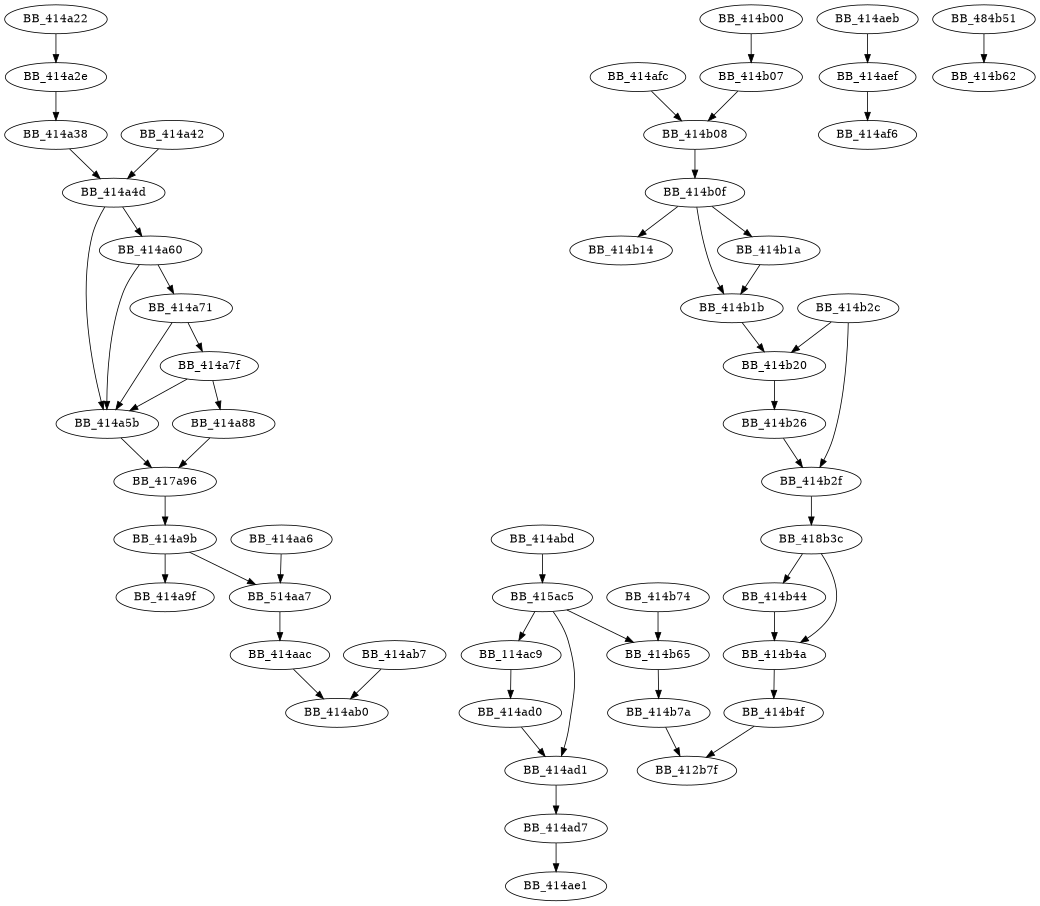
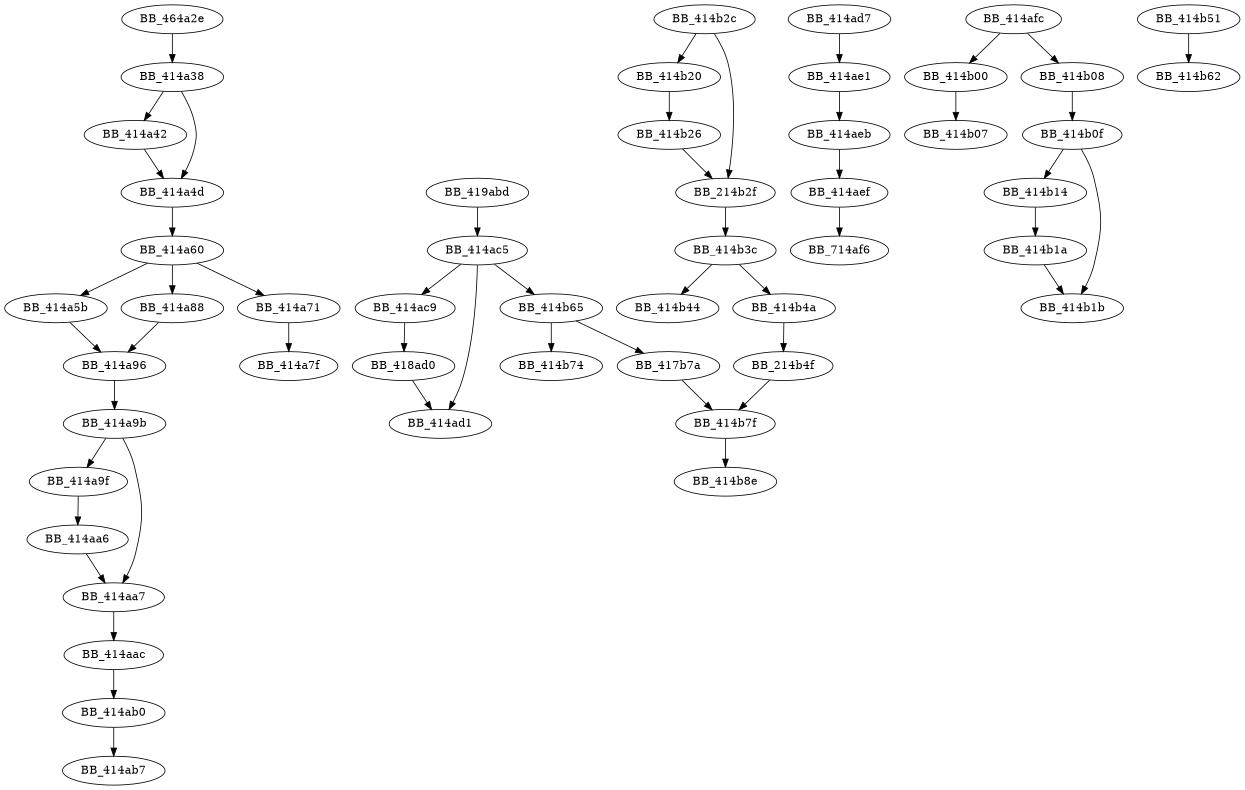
(56, 19) -> none
(984, 19) -> (1189, 19)
none -> (988, 45)
(56, 77) -> (172, 19)
none -> (839, 102)
none -> (156, 103)
(726, 103) -> none
(868, 135) -> (839, 250)
(729, 219) -> (1035, 218)
(86, 303) -> none
(751, 334) -> none
(146, 363) -> none
(216, 391) -> (172, 275)
(162, 393) -> none
(165, 482) -> (115, 366)
none -> (725, 482)
(811, 482) -> (725, 193)
none -> (78, 507)
(542, 539) -> (477, 193)
(811, 539) -> (725, 250)
(280, 597) -> (114, 597)
(542, 597) -> (477, 250)
(658, 622) -> (551, 333)
(774, 622) -> none
(511, 655) -> (405, 308)
(369, 681) -> (114, 738)
(510, 713) -> (404, 366)
(659, 713) -> (668, 366)
(774, 713) -> (783, 366)
(687, 771) -> (725, 424)
(556, 796) -> none
